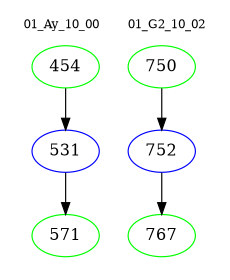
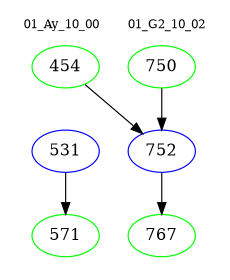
(66, 103) -> (101, 98)
